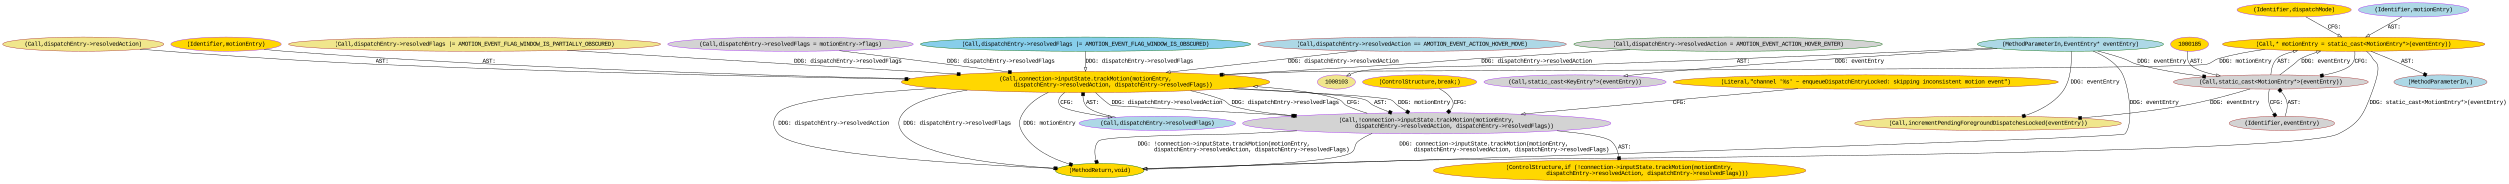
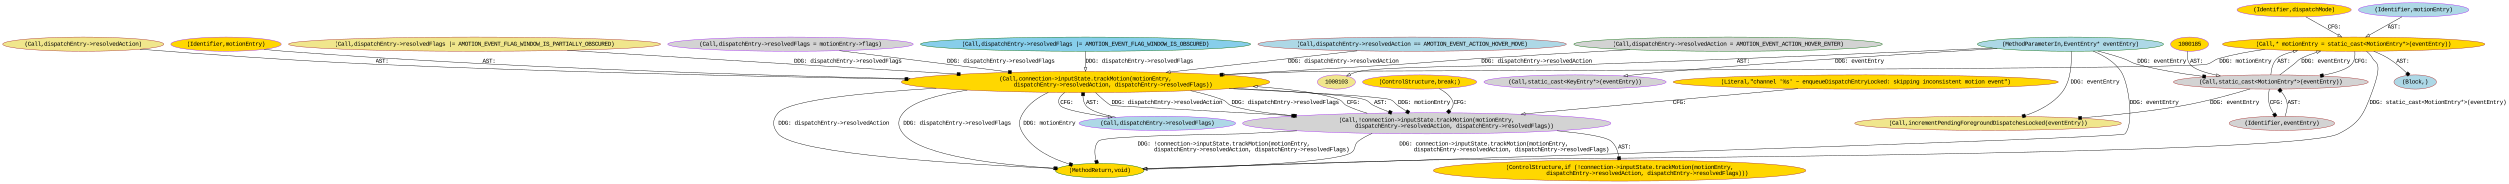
(2440, 82) -> (2415, 82)
